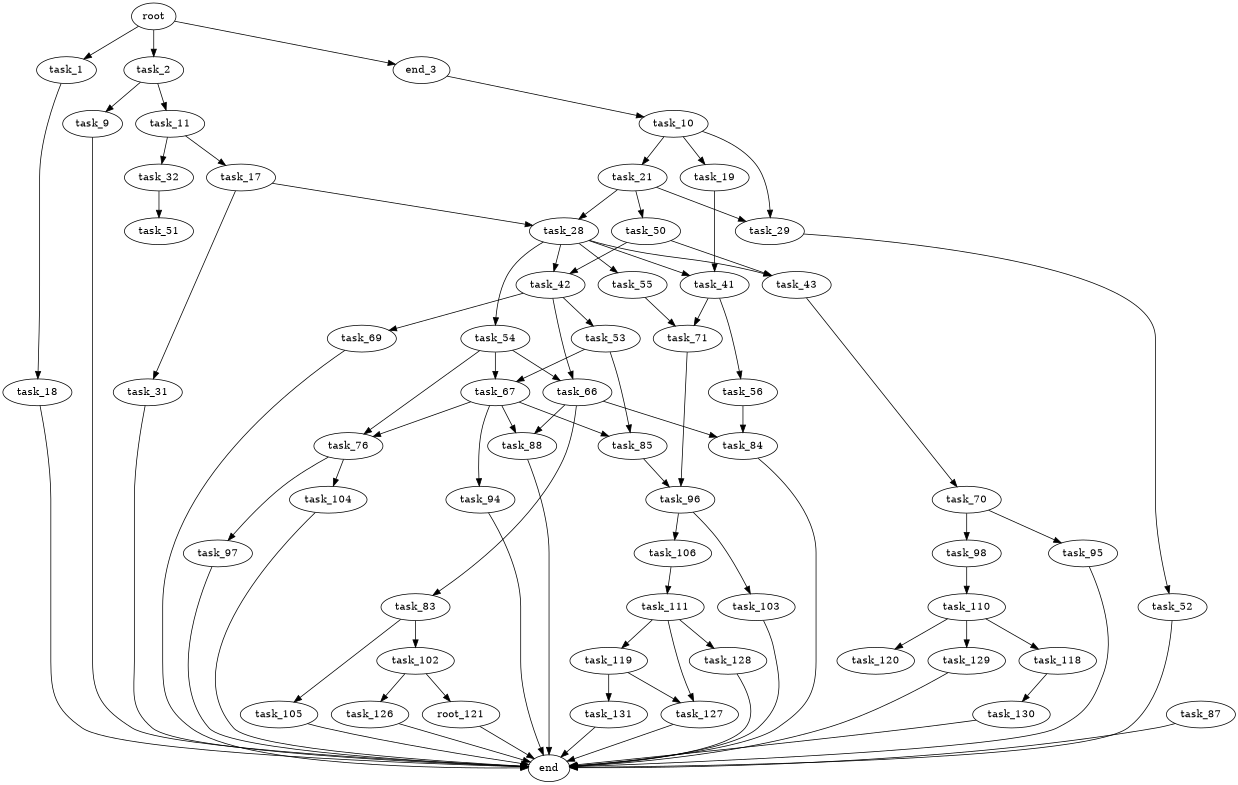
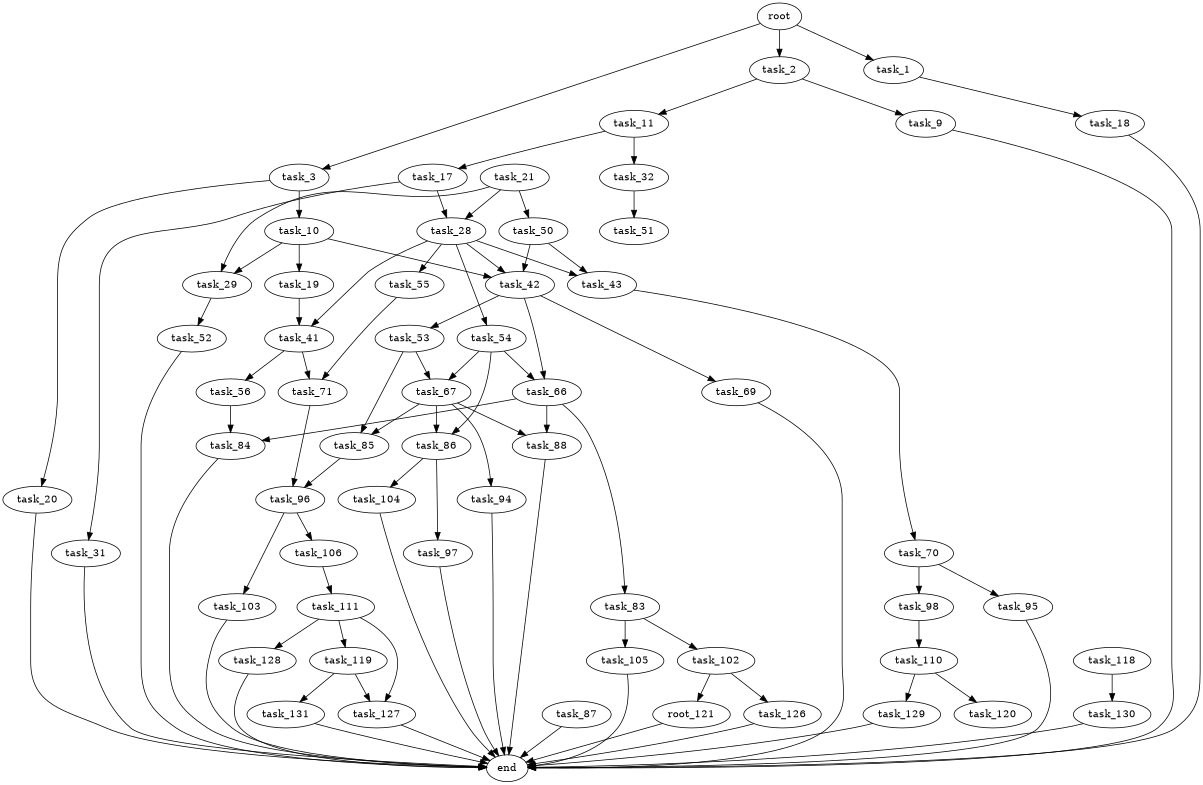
(422, 70) -> (299, 178)
(655, 148) -> (406, 257)
(348, 446) -> (436, 446)
none -> (37, 500)
(1009, 632) -> none
